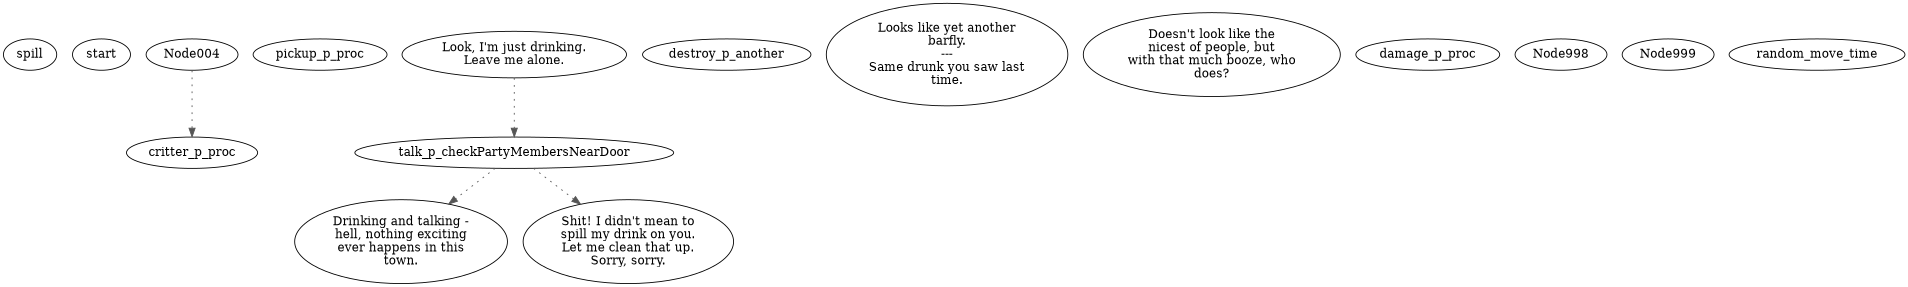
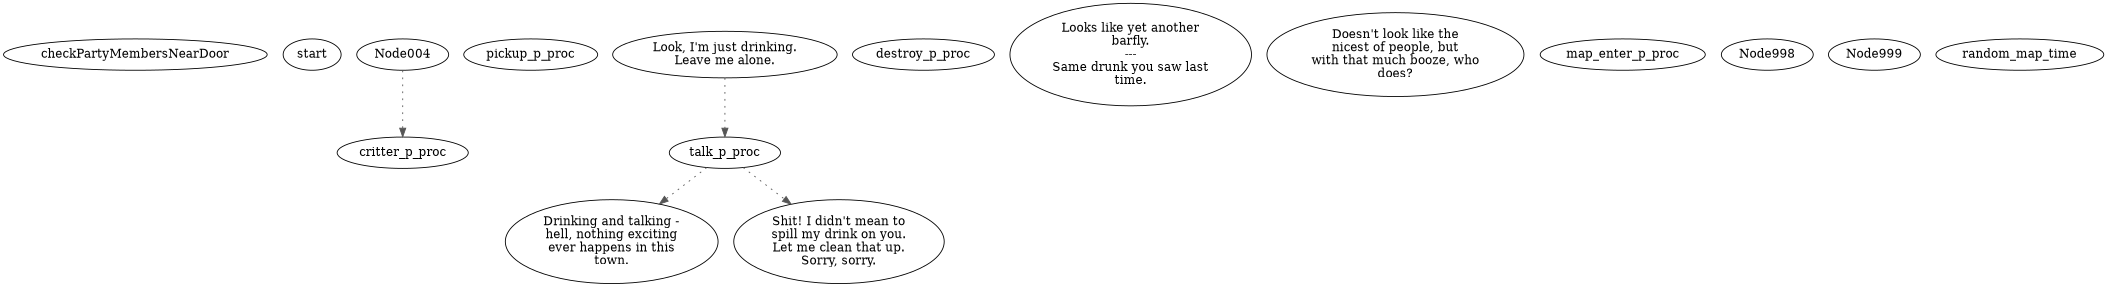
(30, 55) -> (135, 55)
(727, 55) -> (923, 55)
(1428, 55) -> none
none -> (1623, 55)
(1817, 55) -> (2020, 55)
(514, 153) -> (725, 153)
